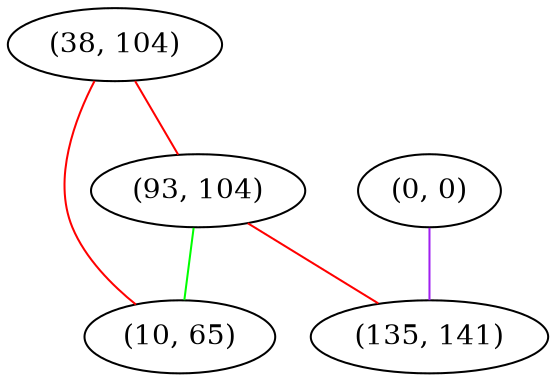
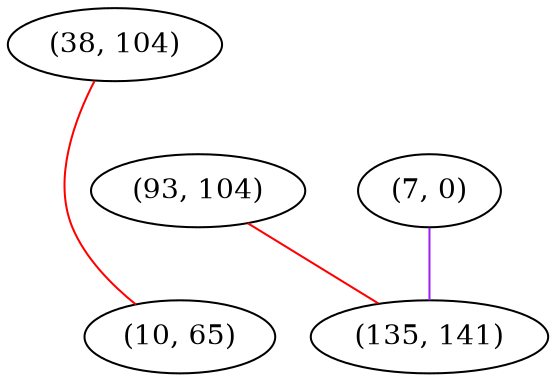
(157, 118) -> none
(429, 191) -> (429, 191)
(189, 264) -> none
